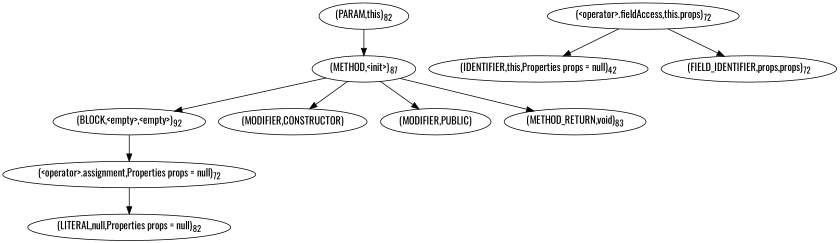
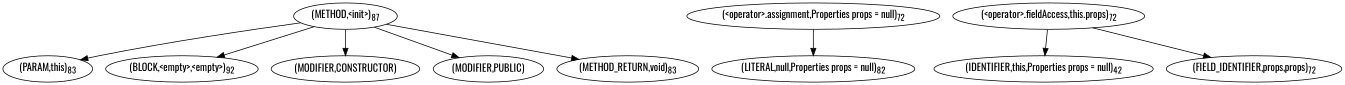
(388, 15) -> (72, 68)
(364, 39) -> (194, 39)
(129, 145) -> none
